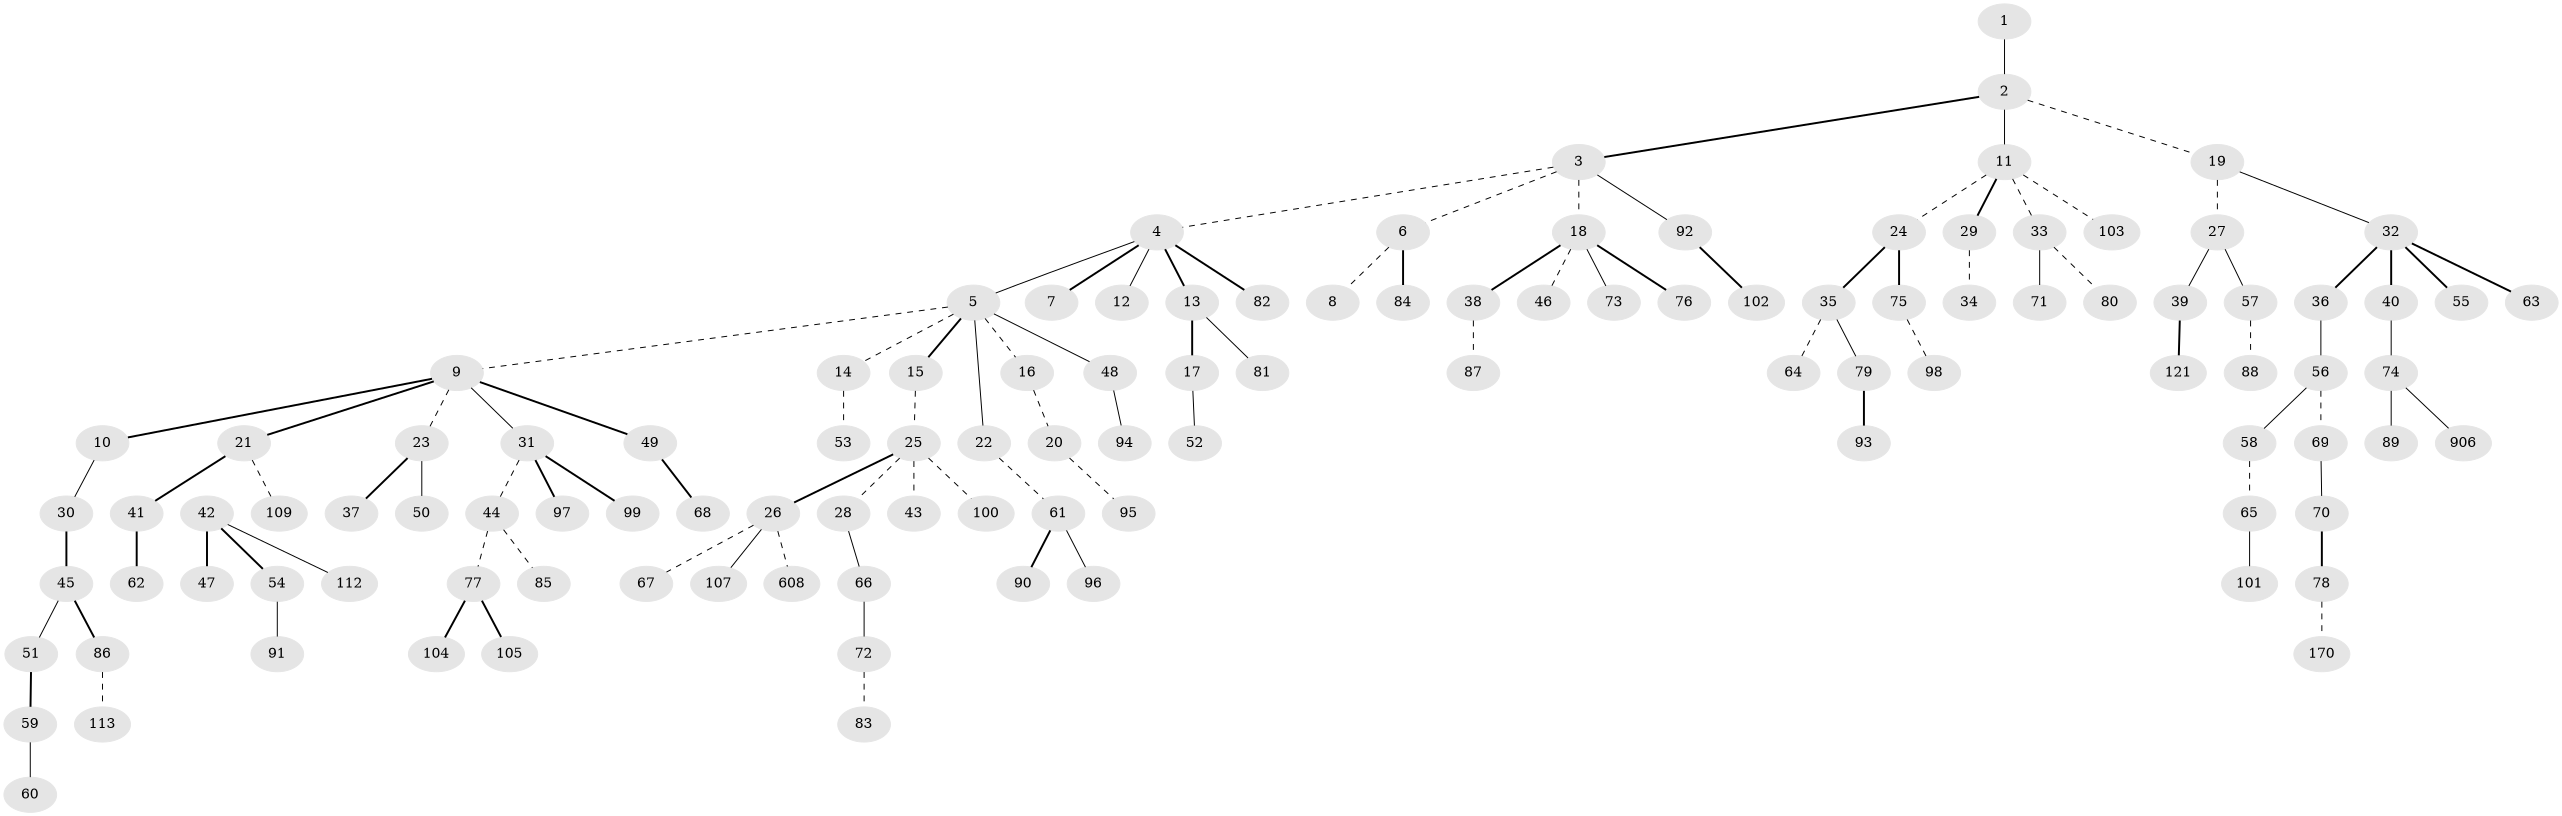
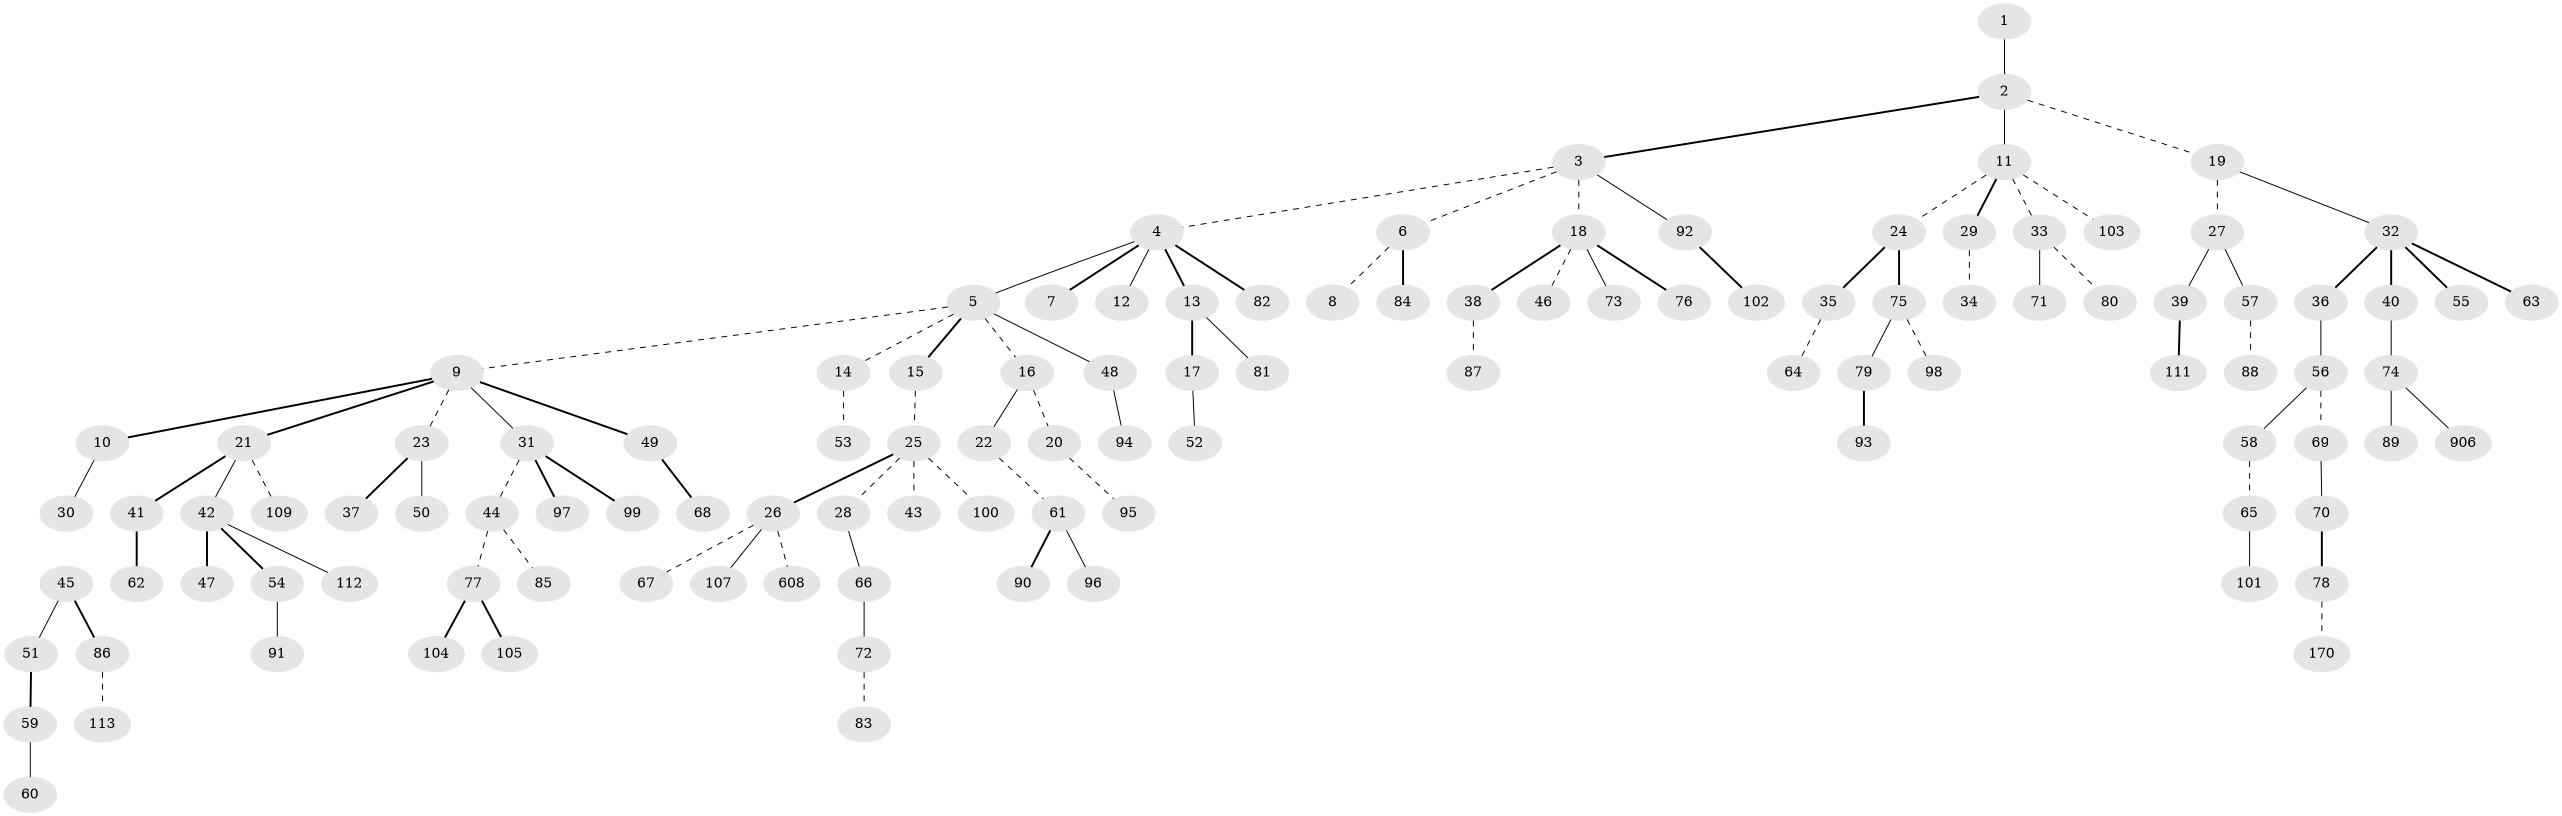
(1846, 338) -> (1881, 338)
(979, 373) -> (1006, 408)
(2178, 373) -> (2178, 373)
none -> (226, 478)
(66, 549) -> none
